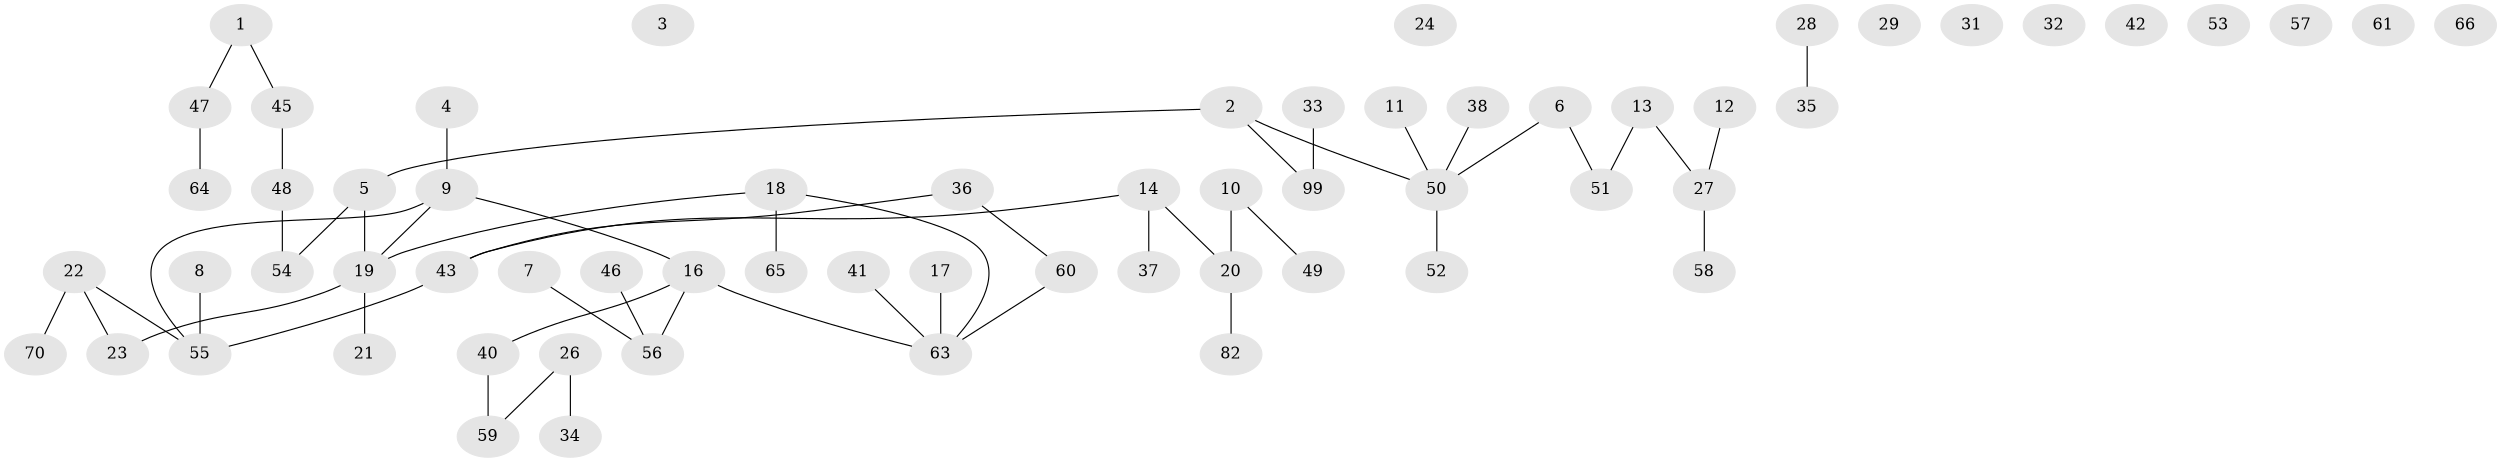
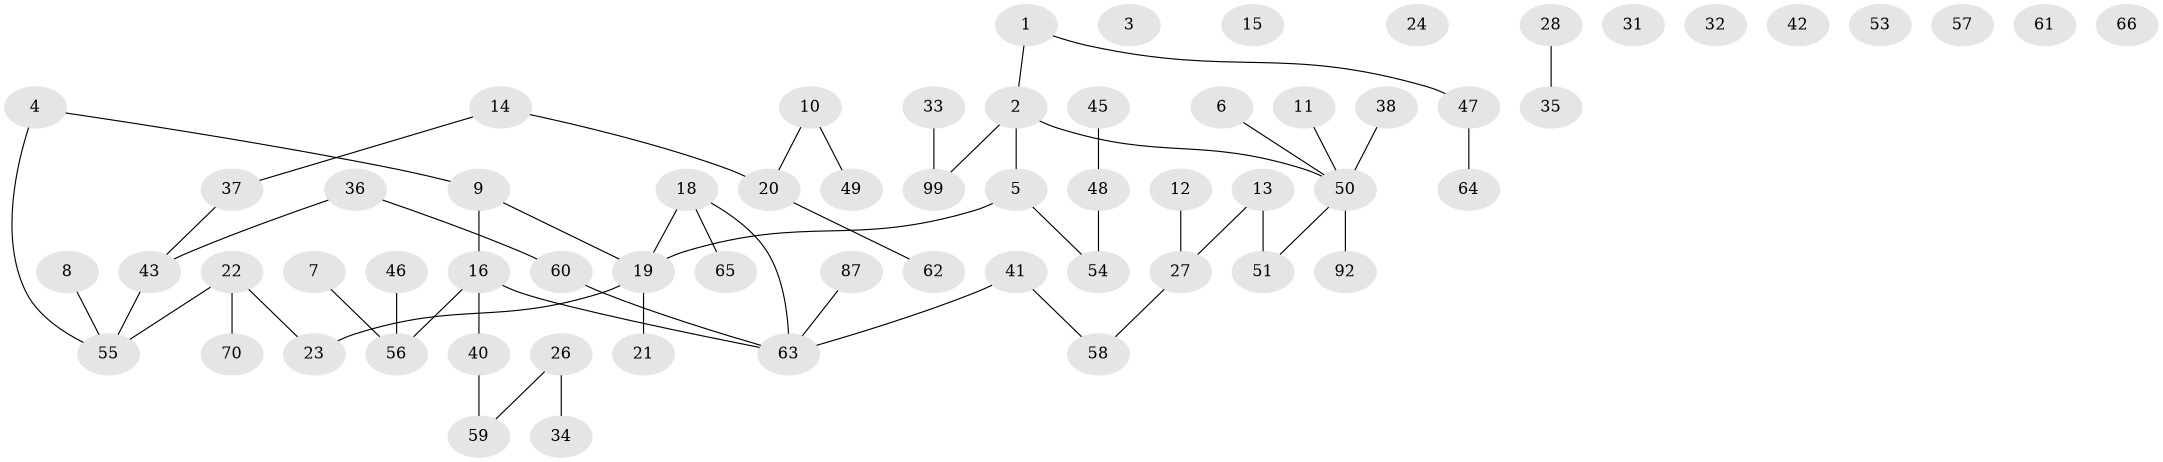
none -> (1253, 25)
(1889, 25) -> none
(262, 66) -> (1021, 66)
(1581, 149) -> (1304, 231)
(809, 219) -> (191, 231)
(241, 224) -> (13, 249)
(941, 272) -> (852, 272)
(1437, 272) -> (1345, 272)
none -> (1057, 313)
(1231, 354) -> (934, 272)
